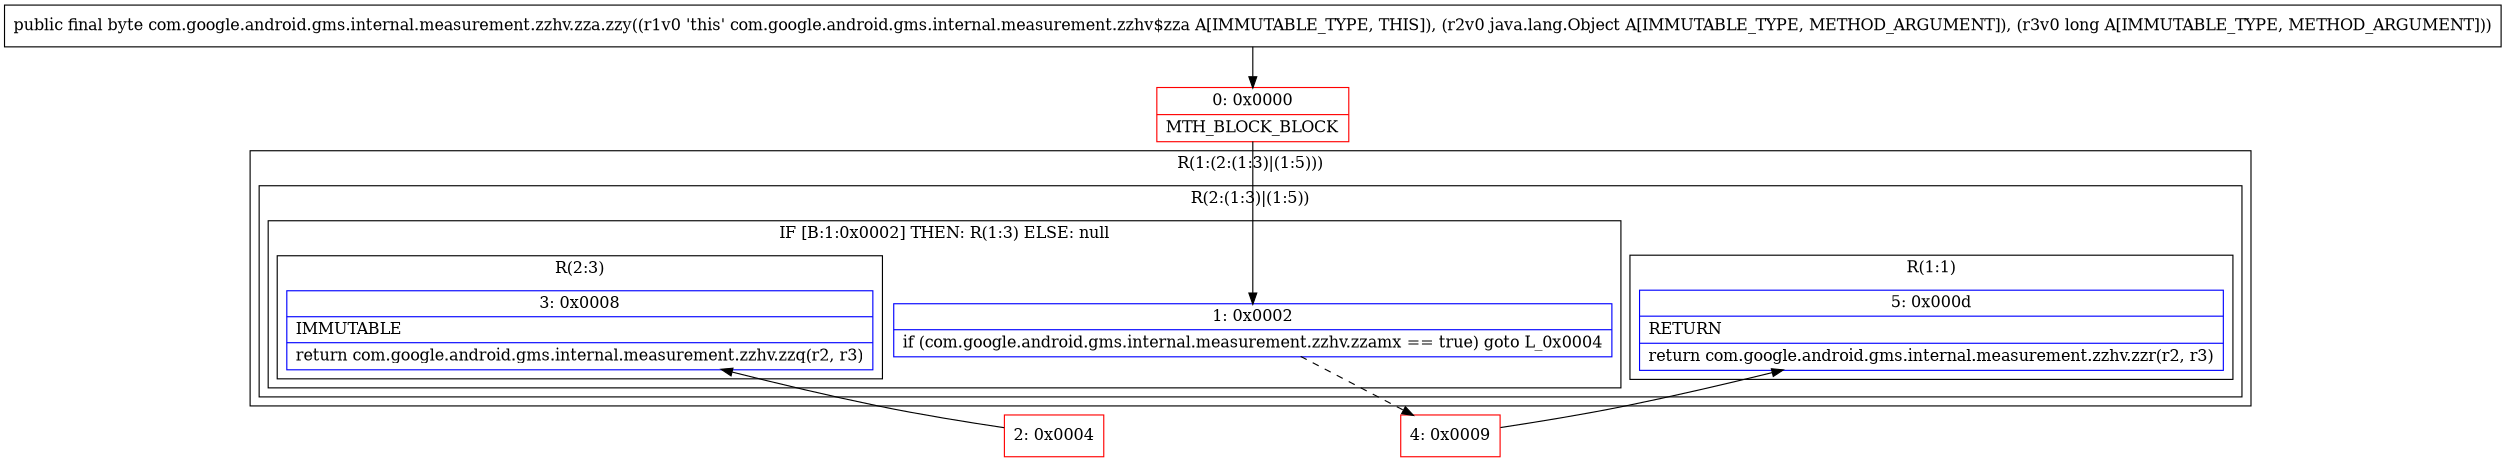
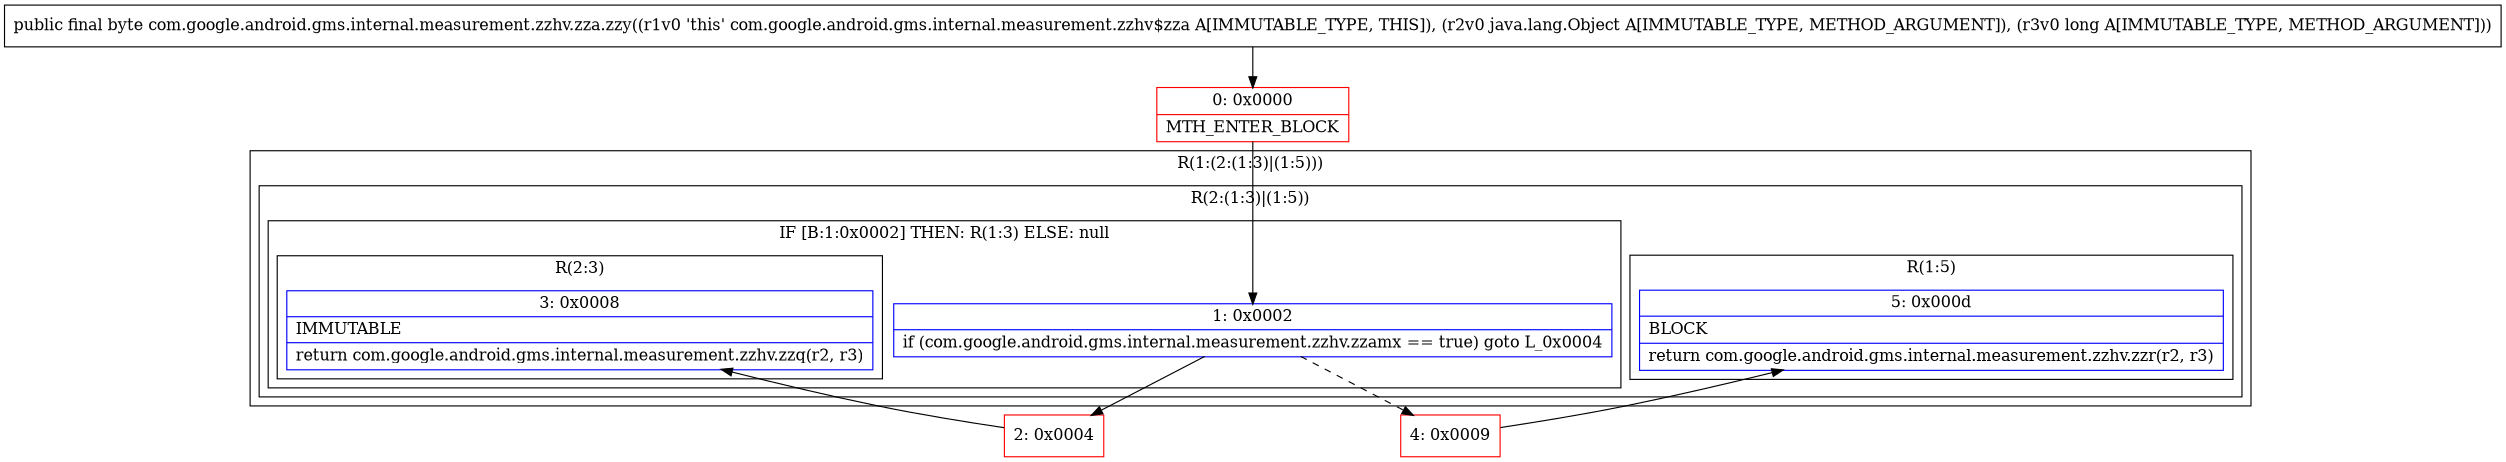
(1252, 128) -> (1253, 128)
(1931, 268) -> (1931, 268)
(1685, 329) -> (1678, 329)
none -> (1158, 381)
